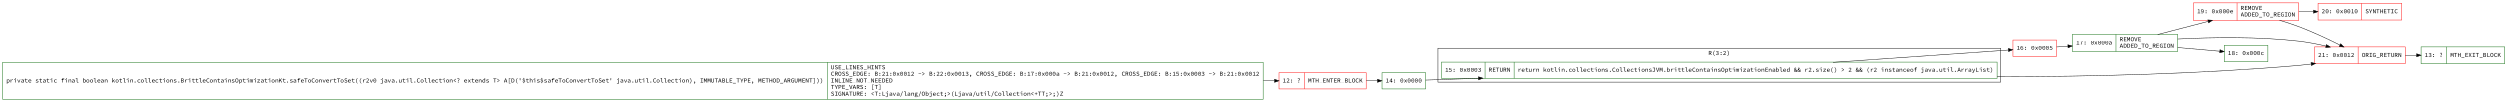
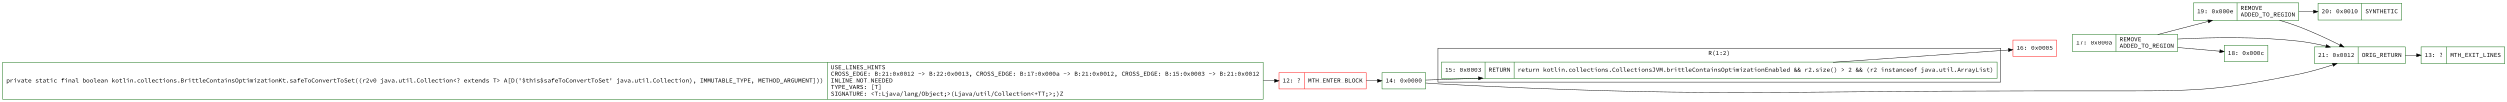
(2246, 12) -> (2246, 12)
(2360, 12) -> (2360, 12)
(2062, 47) -> none
(1719, 53) -> (1719, 53)
(2360, 55) -> (2360, 55)
(2476, 55) -> (2476, 55)
(2154, 74) -> (1880, 92)
